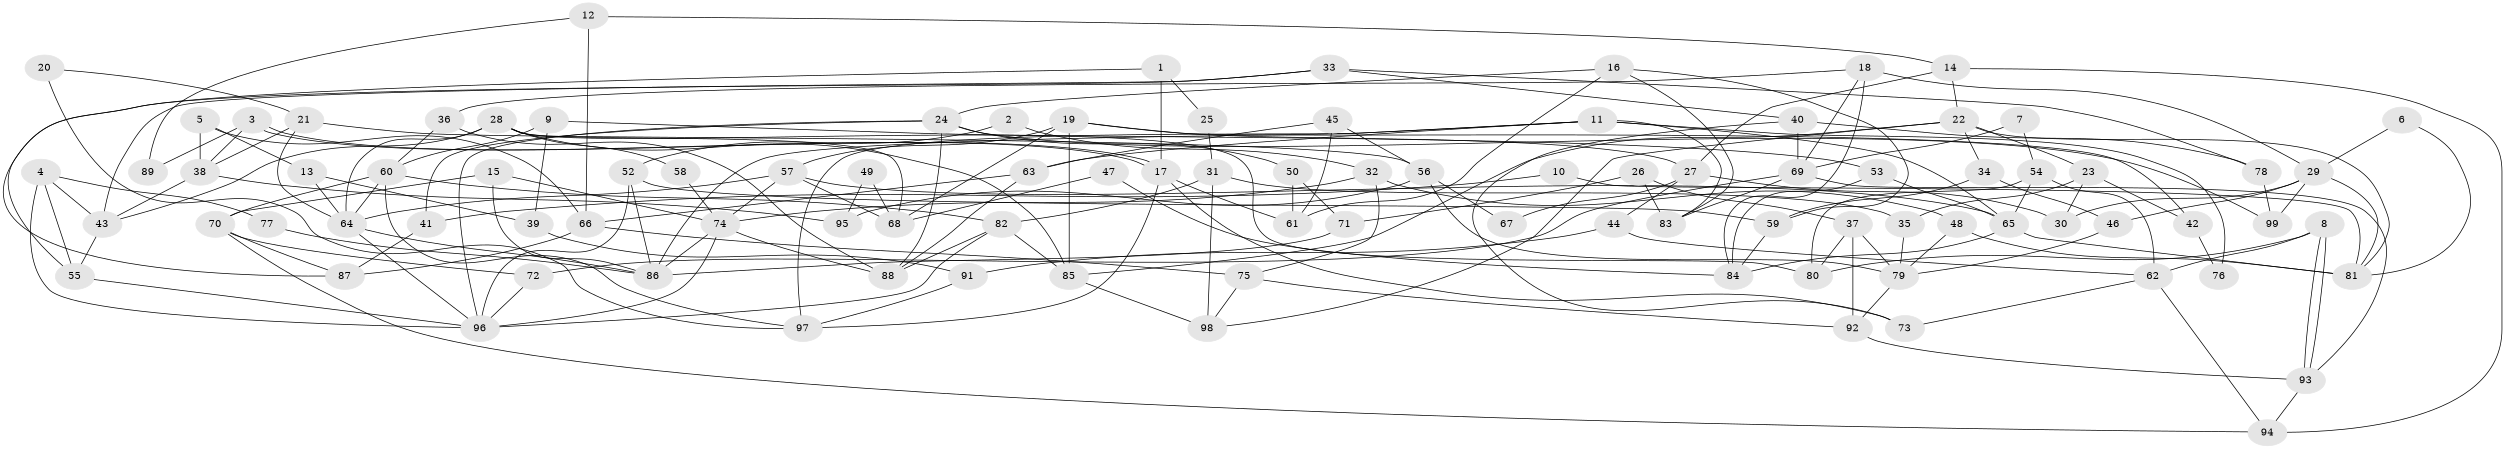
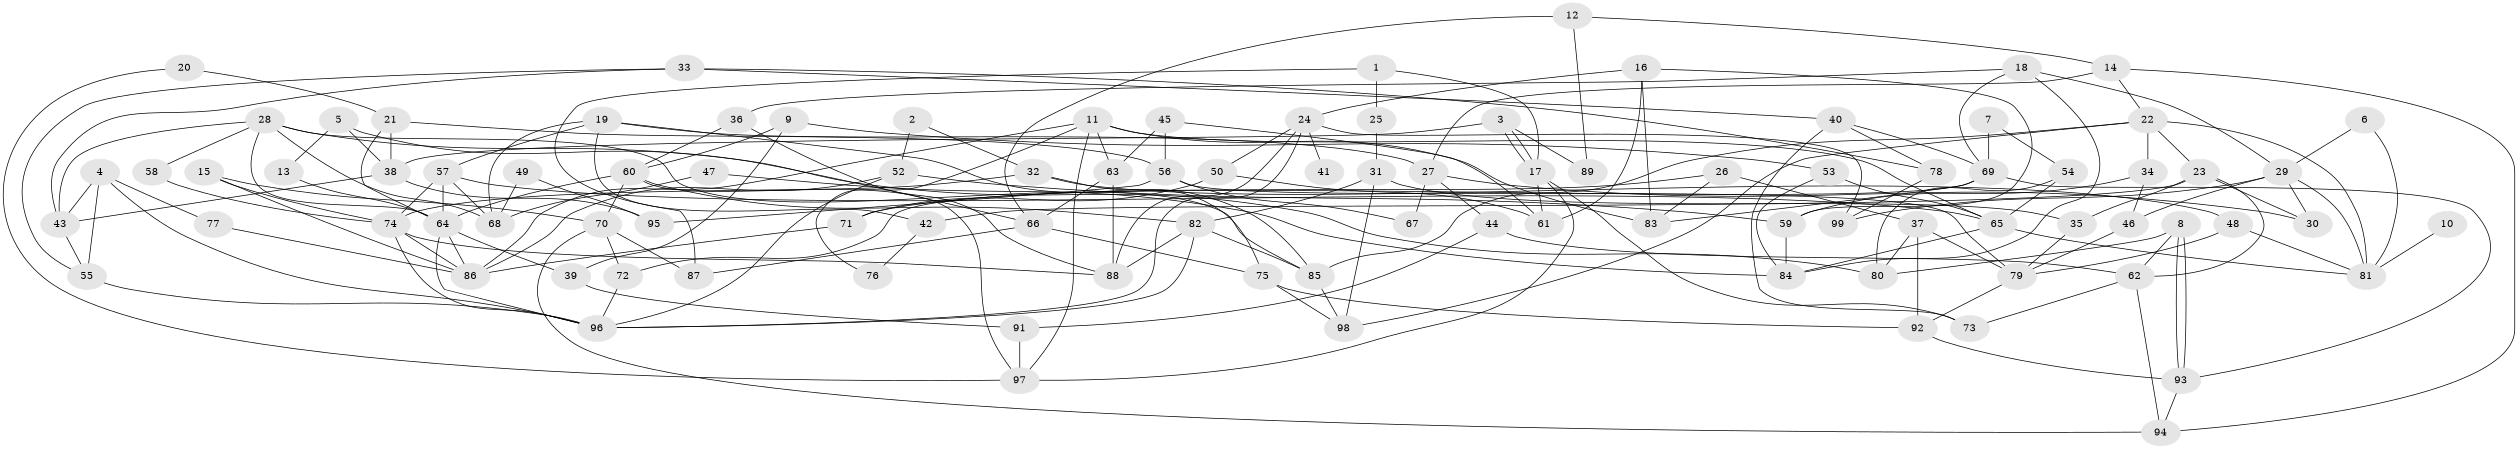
(910, 195) -> none
(2121, 197) -> (2248, 249)
(435, 202) -> (520, 257)
(397, 244) -> none
